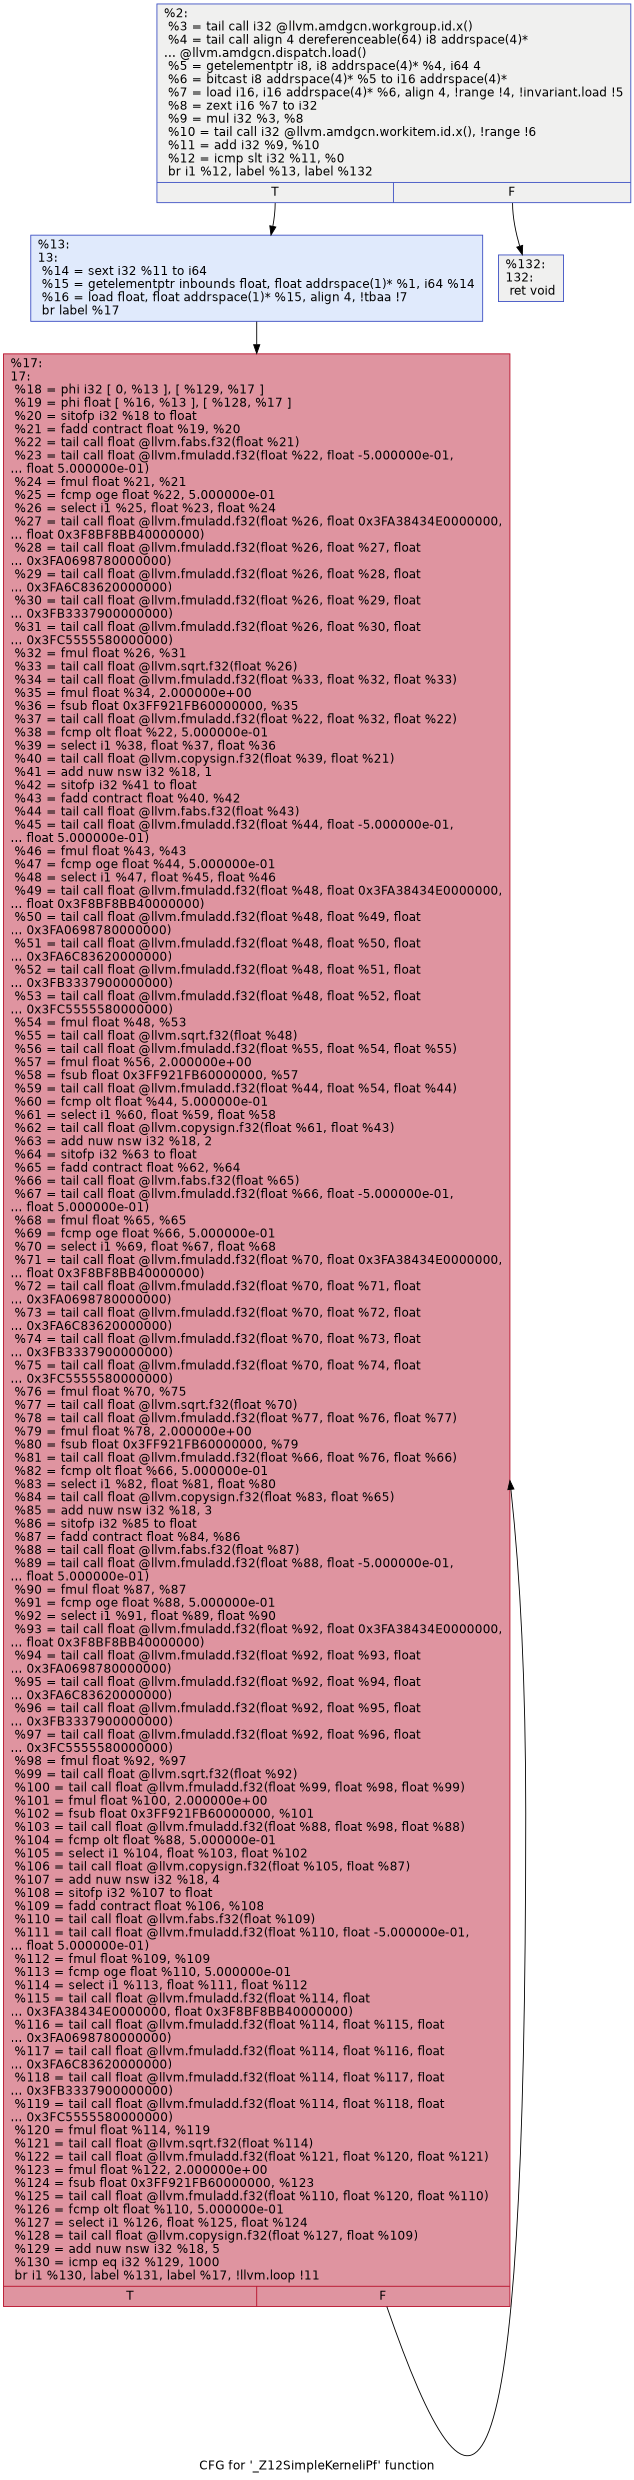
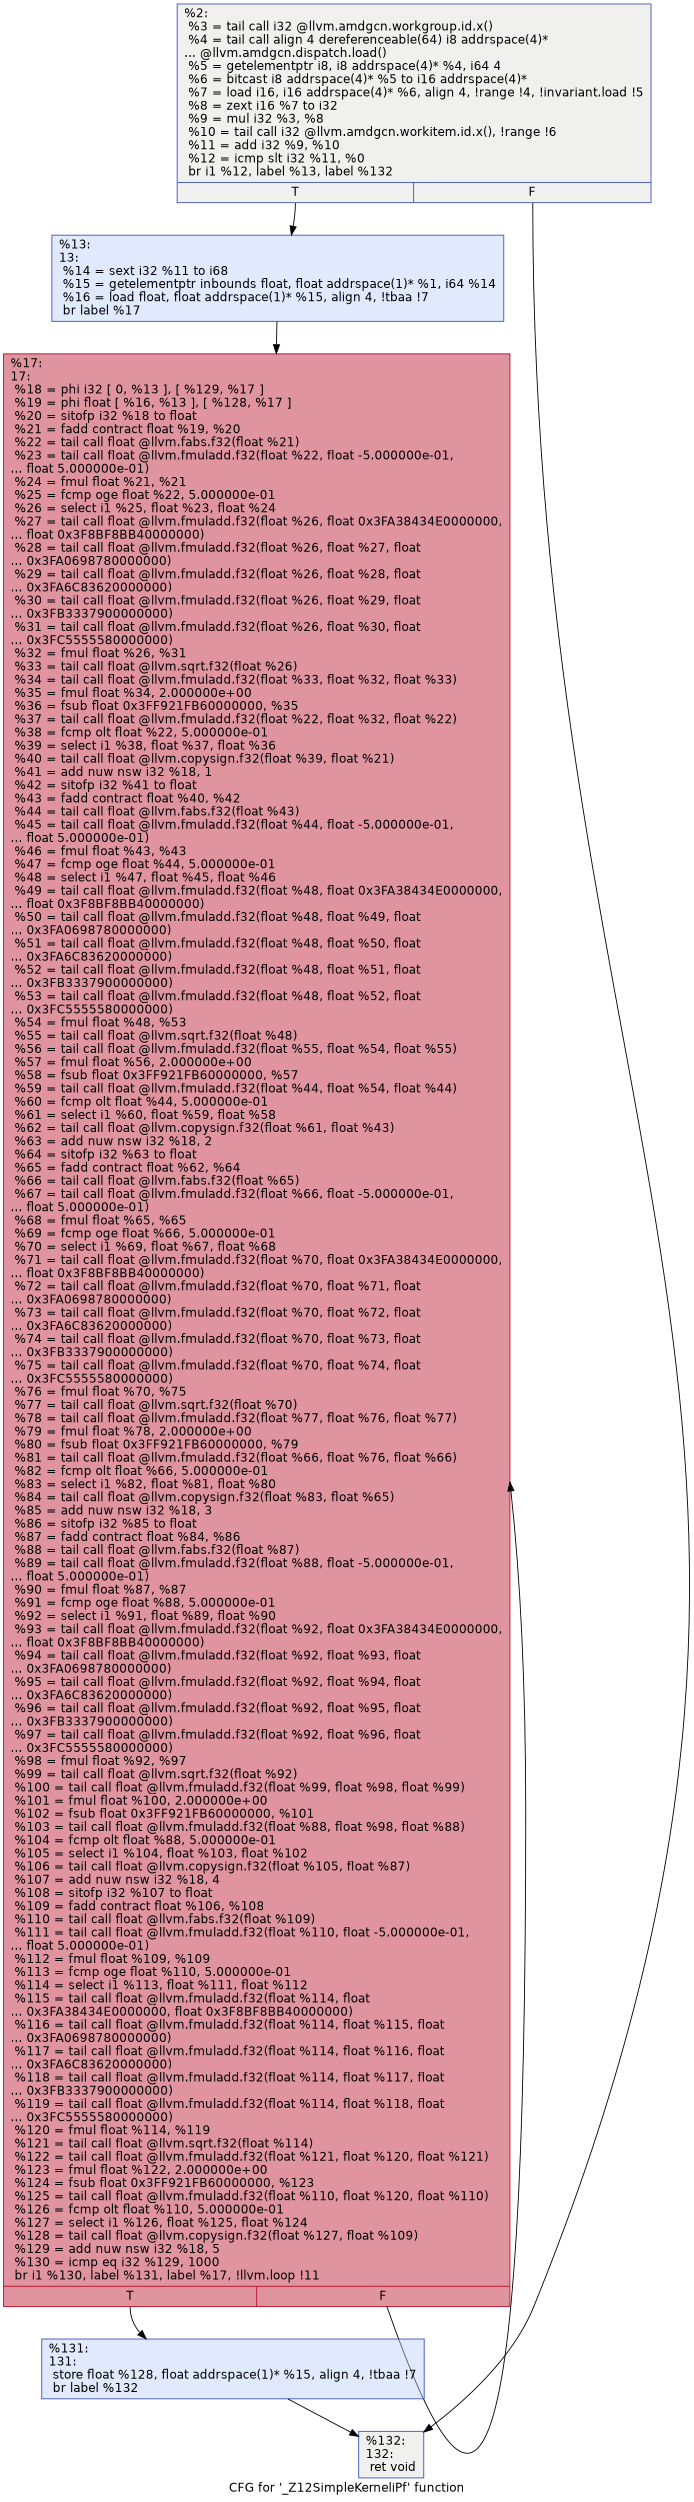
(123, 271) -> (144, 271)
none -> (233, 2369)
